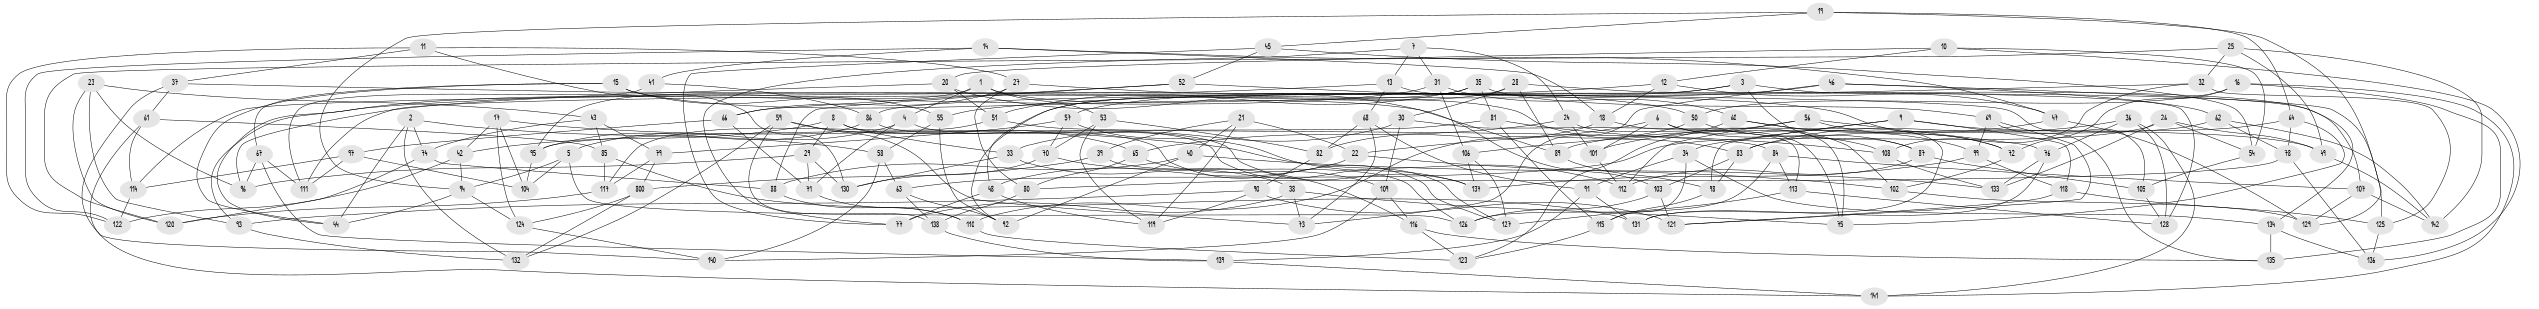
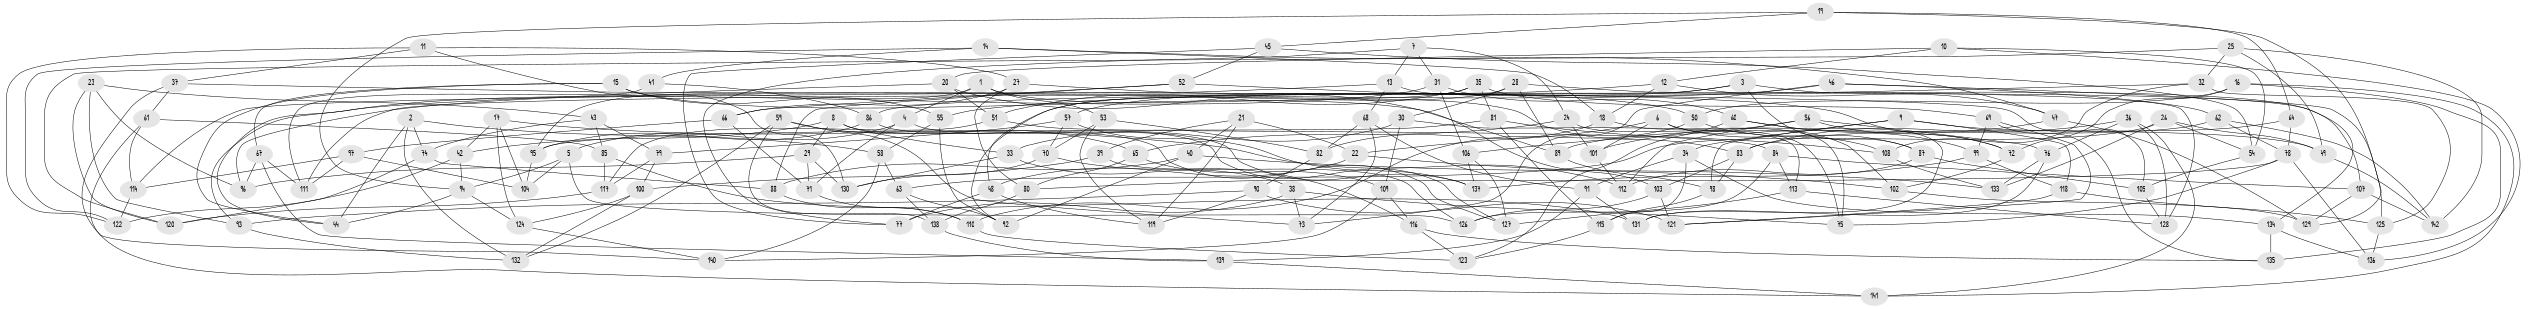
(640, 190) -> (640, 190)
(2131, 207) -> (2080, 211)
